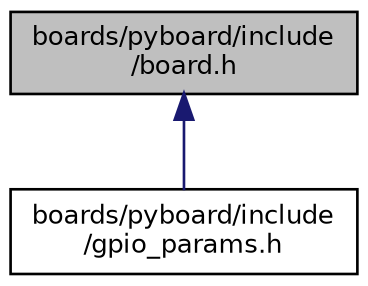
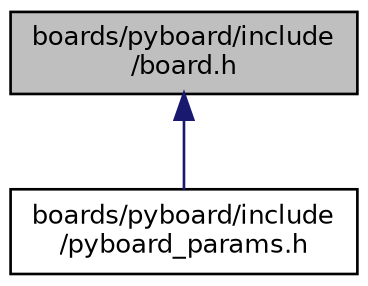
(184, 232) -> (184, 232)
